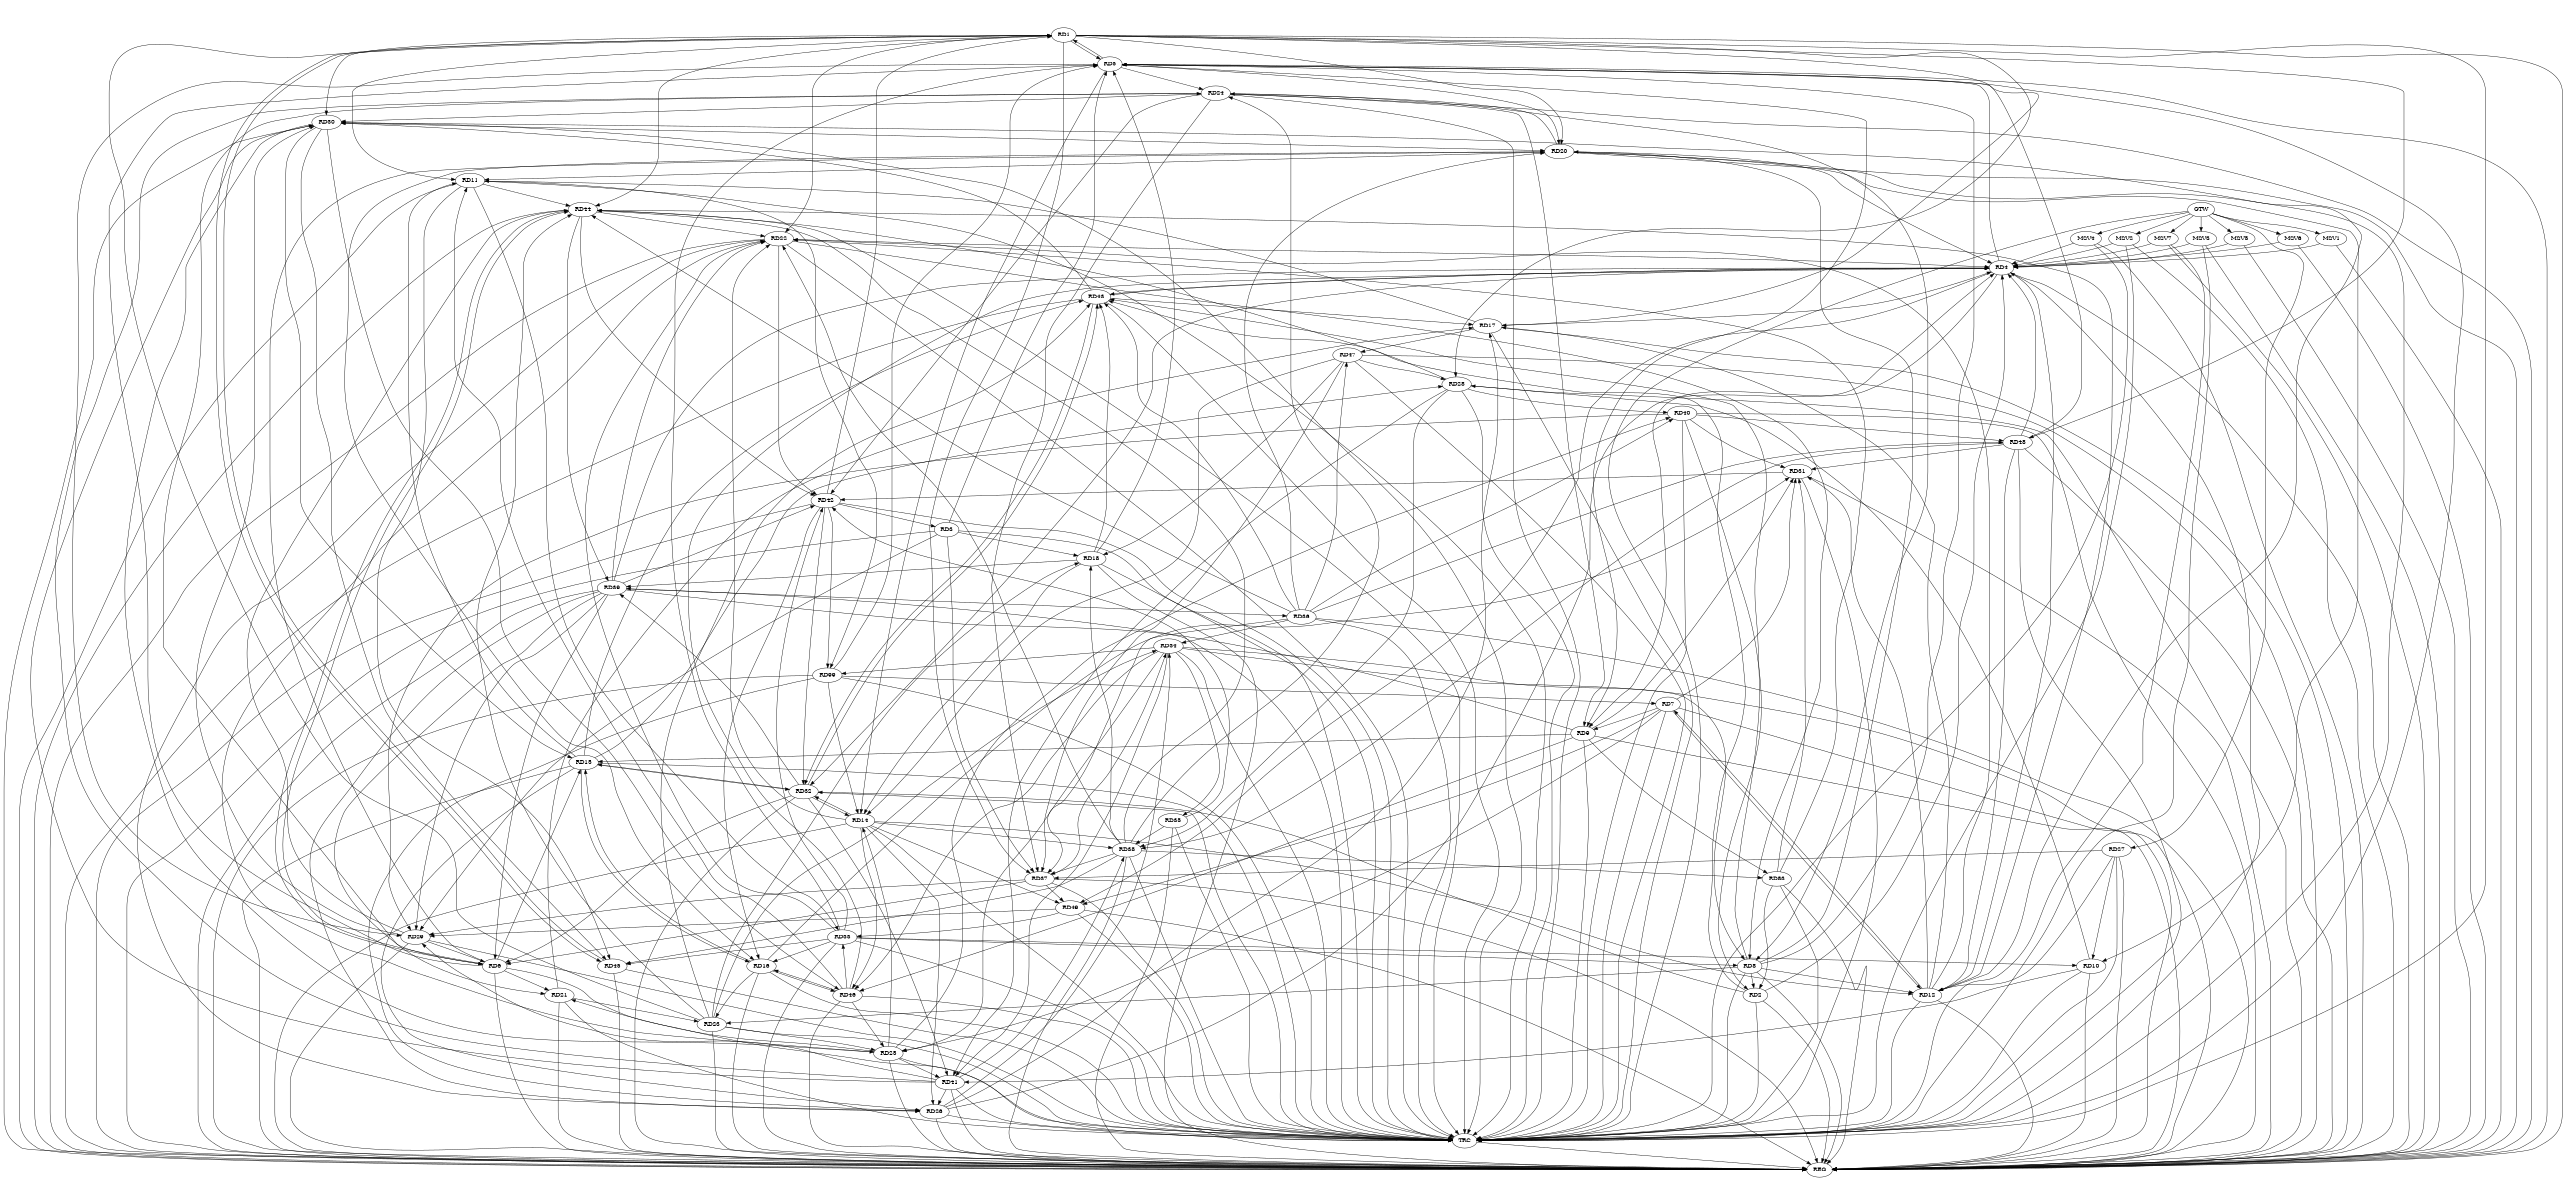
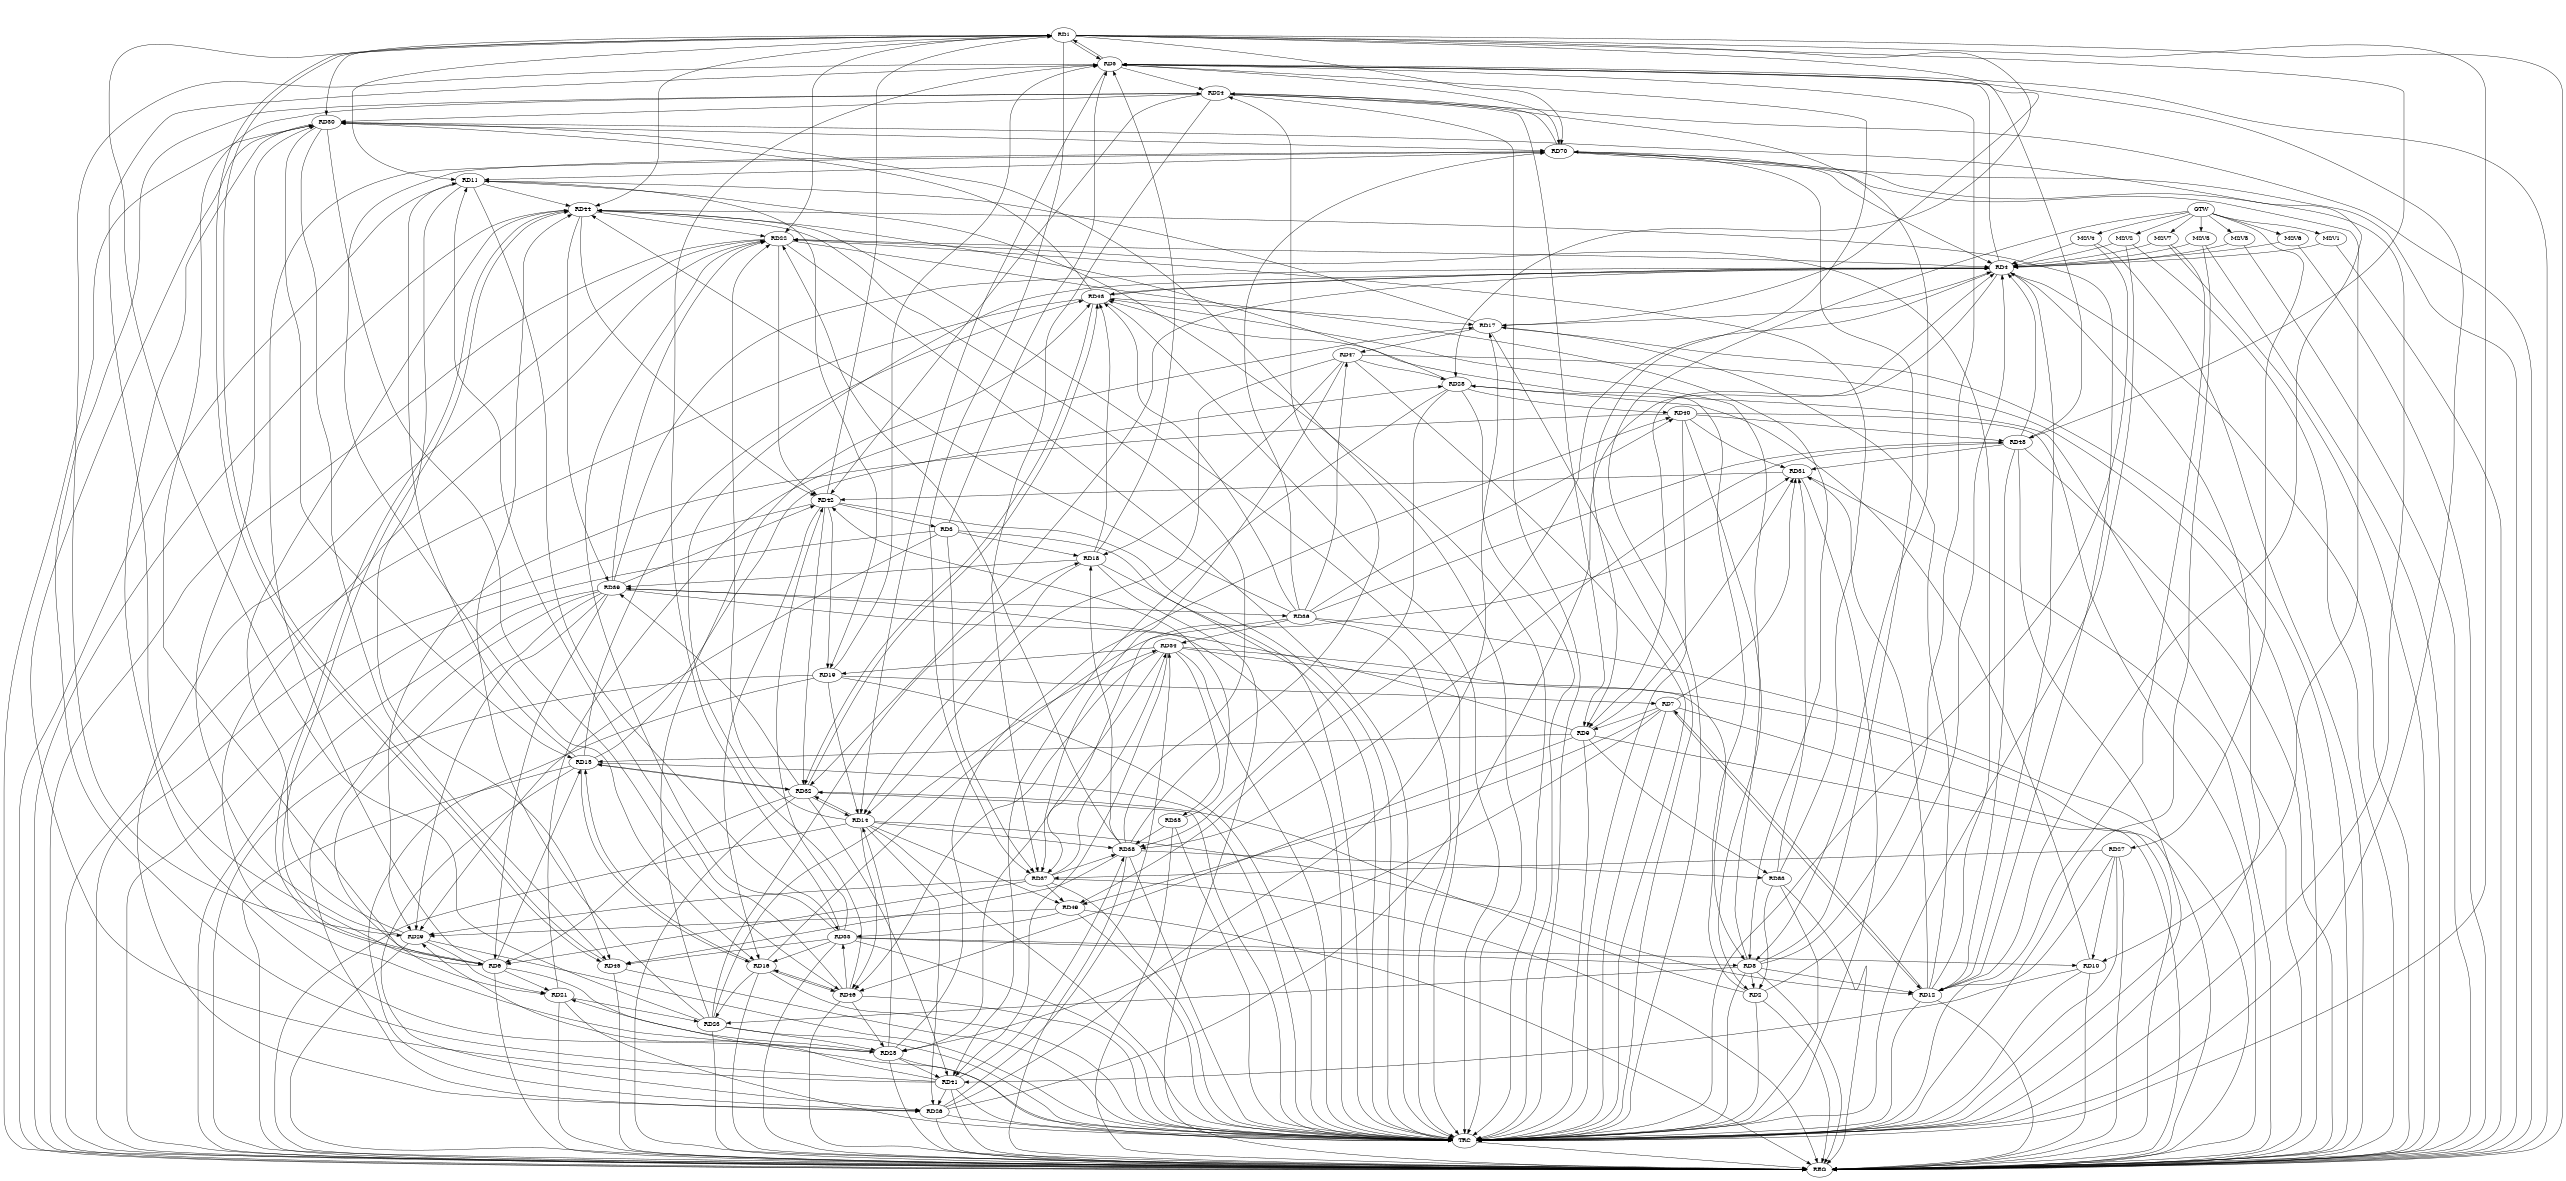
(1559, 151) -> (1559, 151)
(827, 675) -> (827, 675)
(1084, 863) -> (1082, 866)
(454, 951) -> (481, 974)
